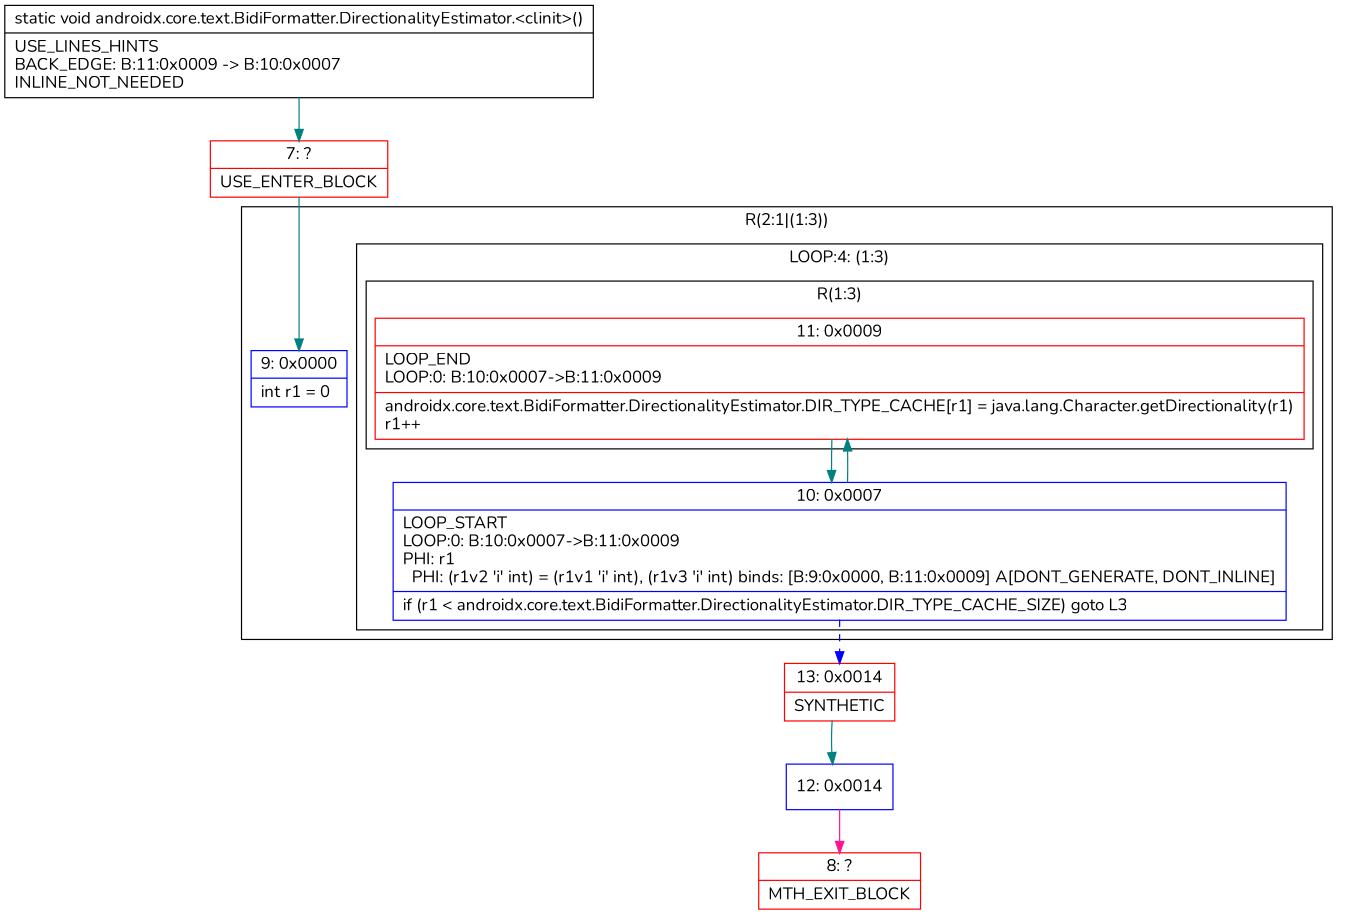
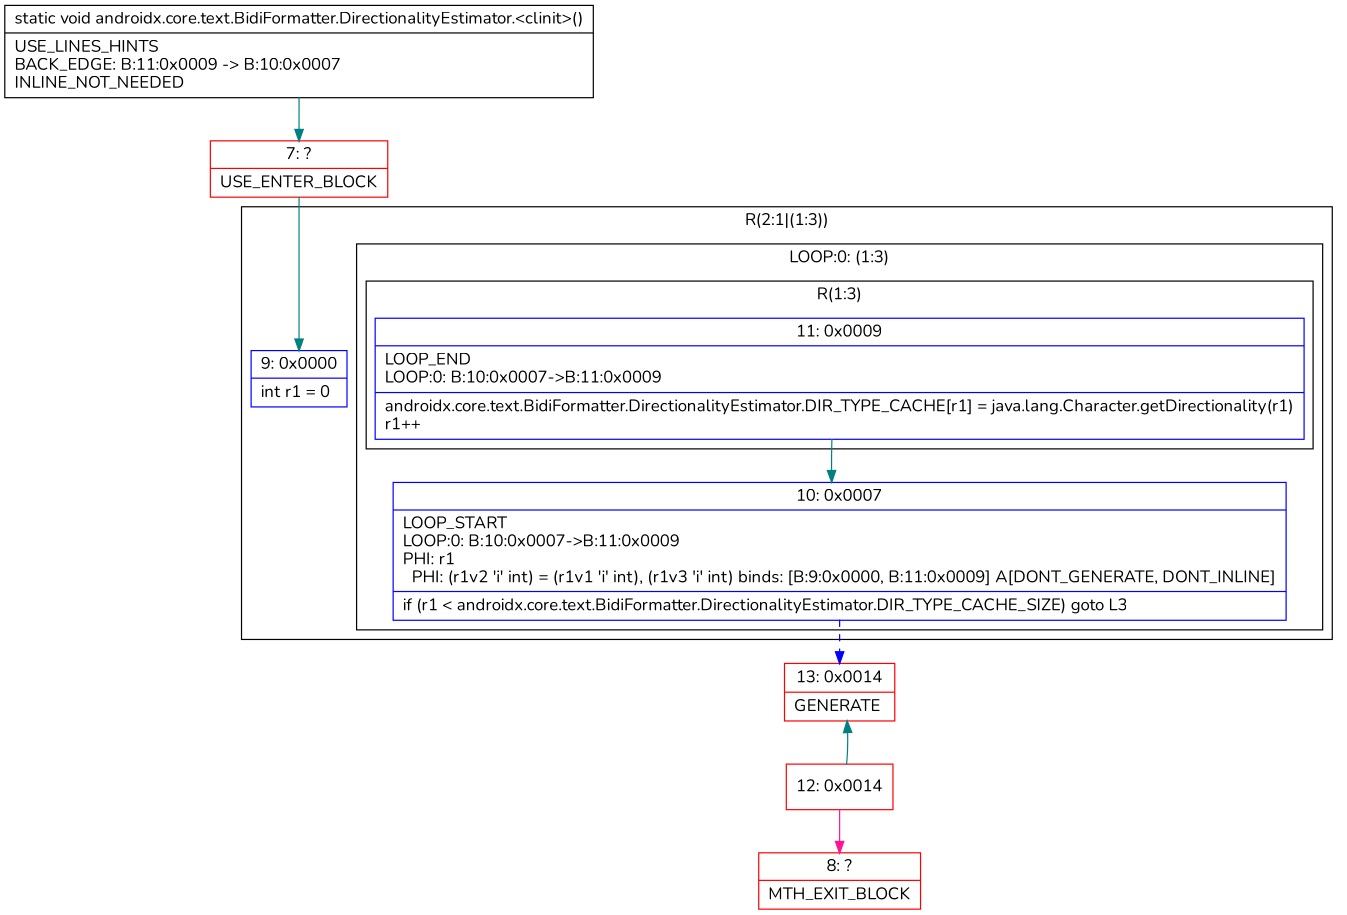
(840, 258) -> (840, 258)
(840, 379) -> (840, 379)
(848, 467) -> none
(840, 706) -> (838, 706)
(832, 737) -> (848, 749)
(840, 787) -> (840, 787)
